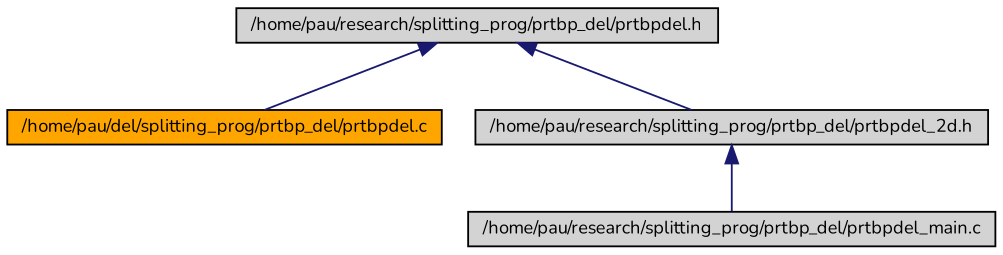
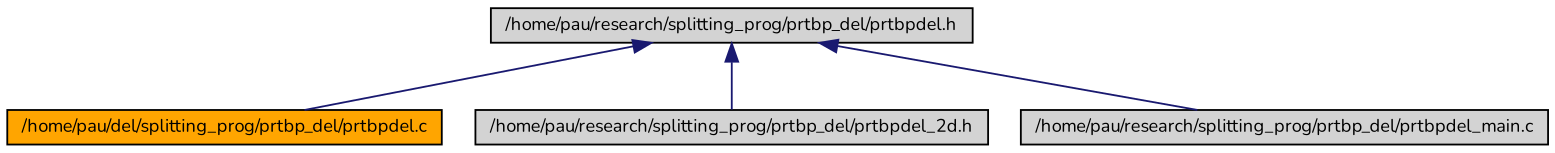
(732, 188) -> (1017, 78)
